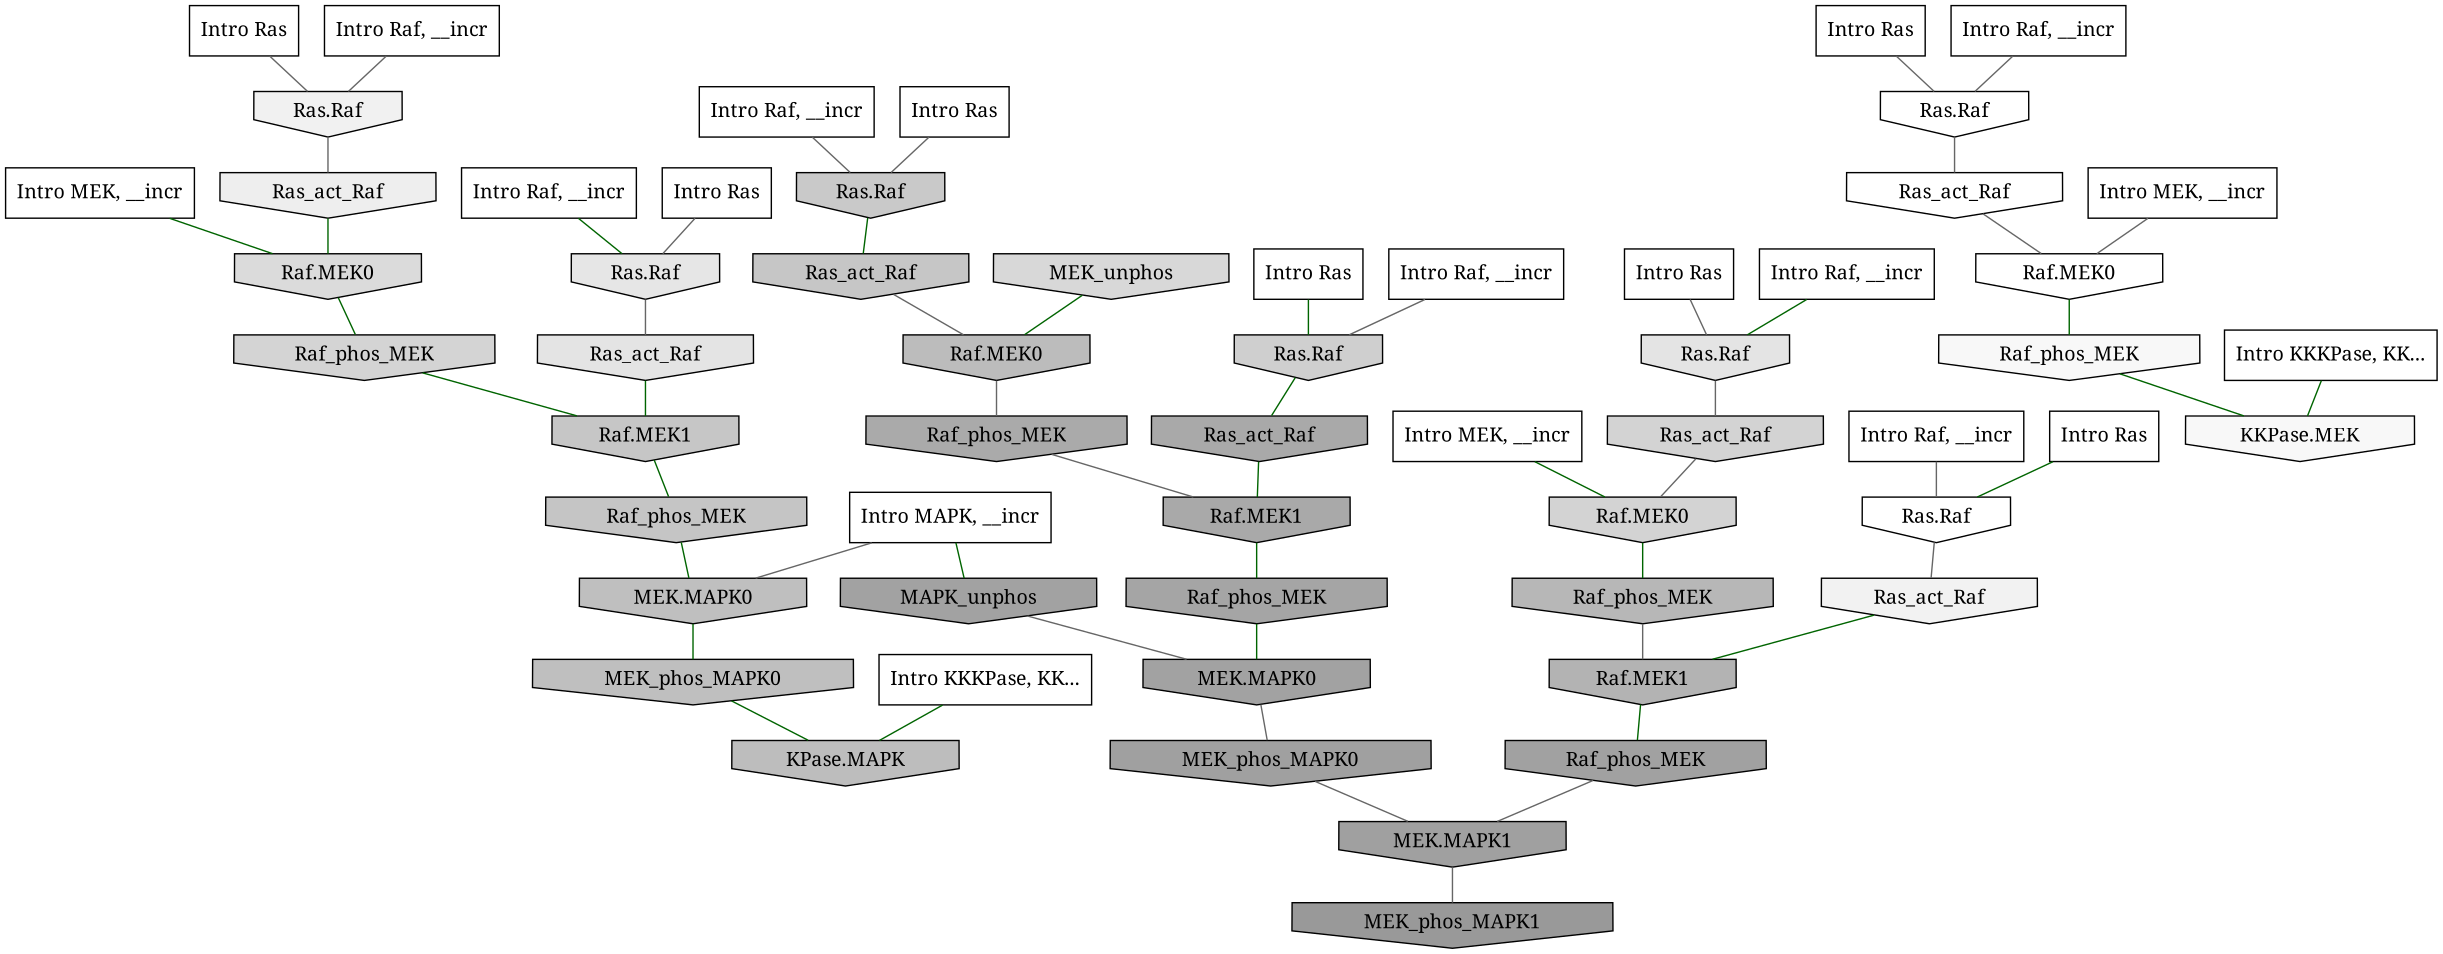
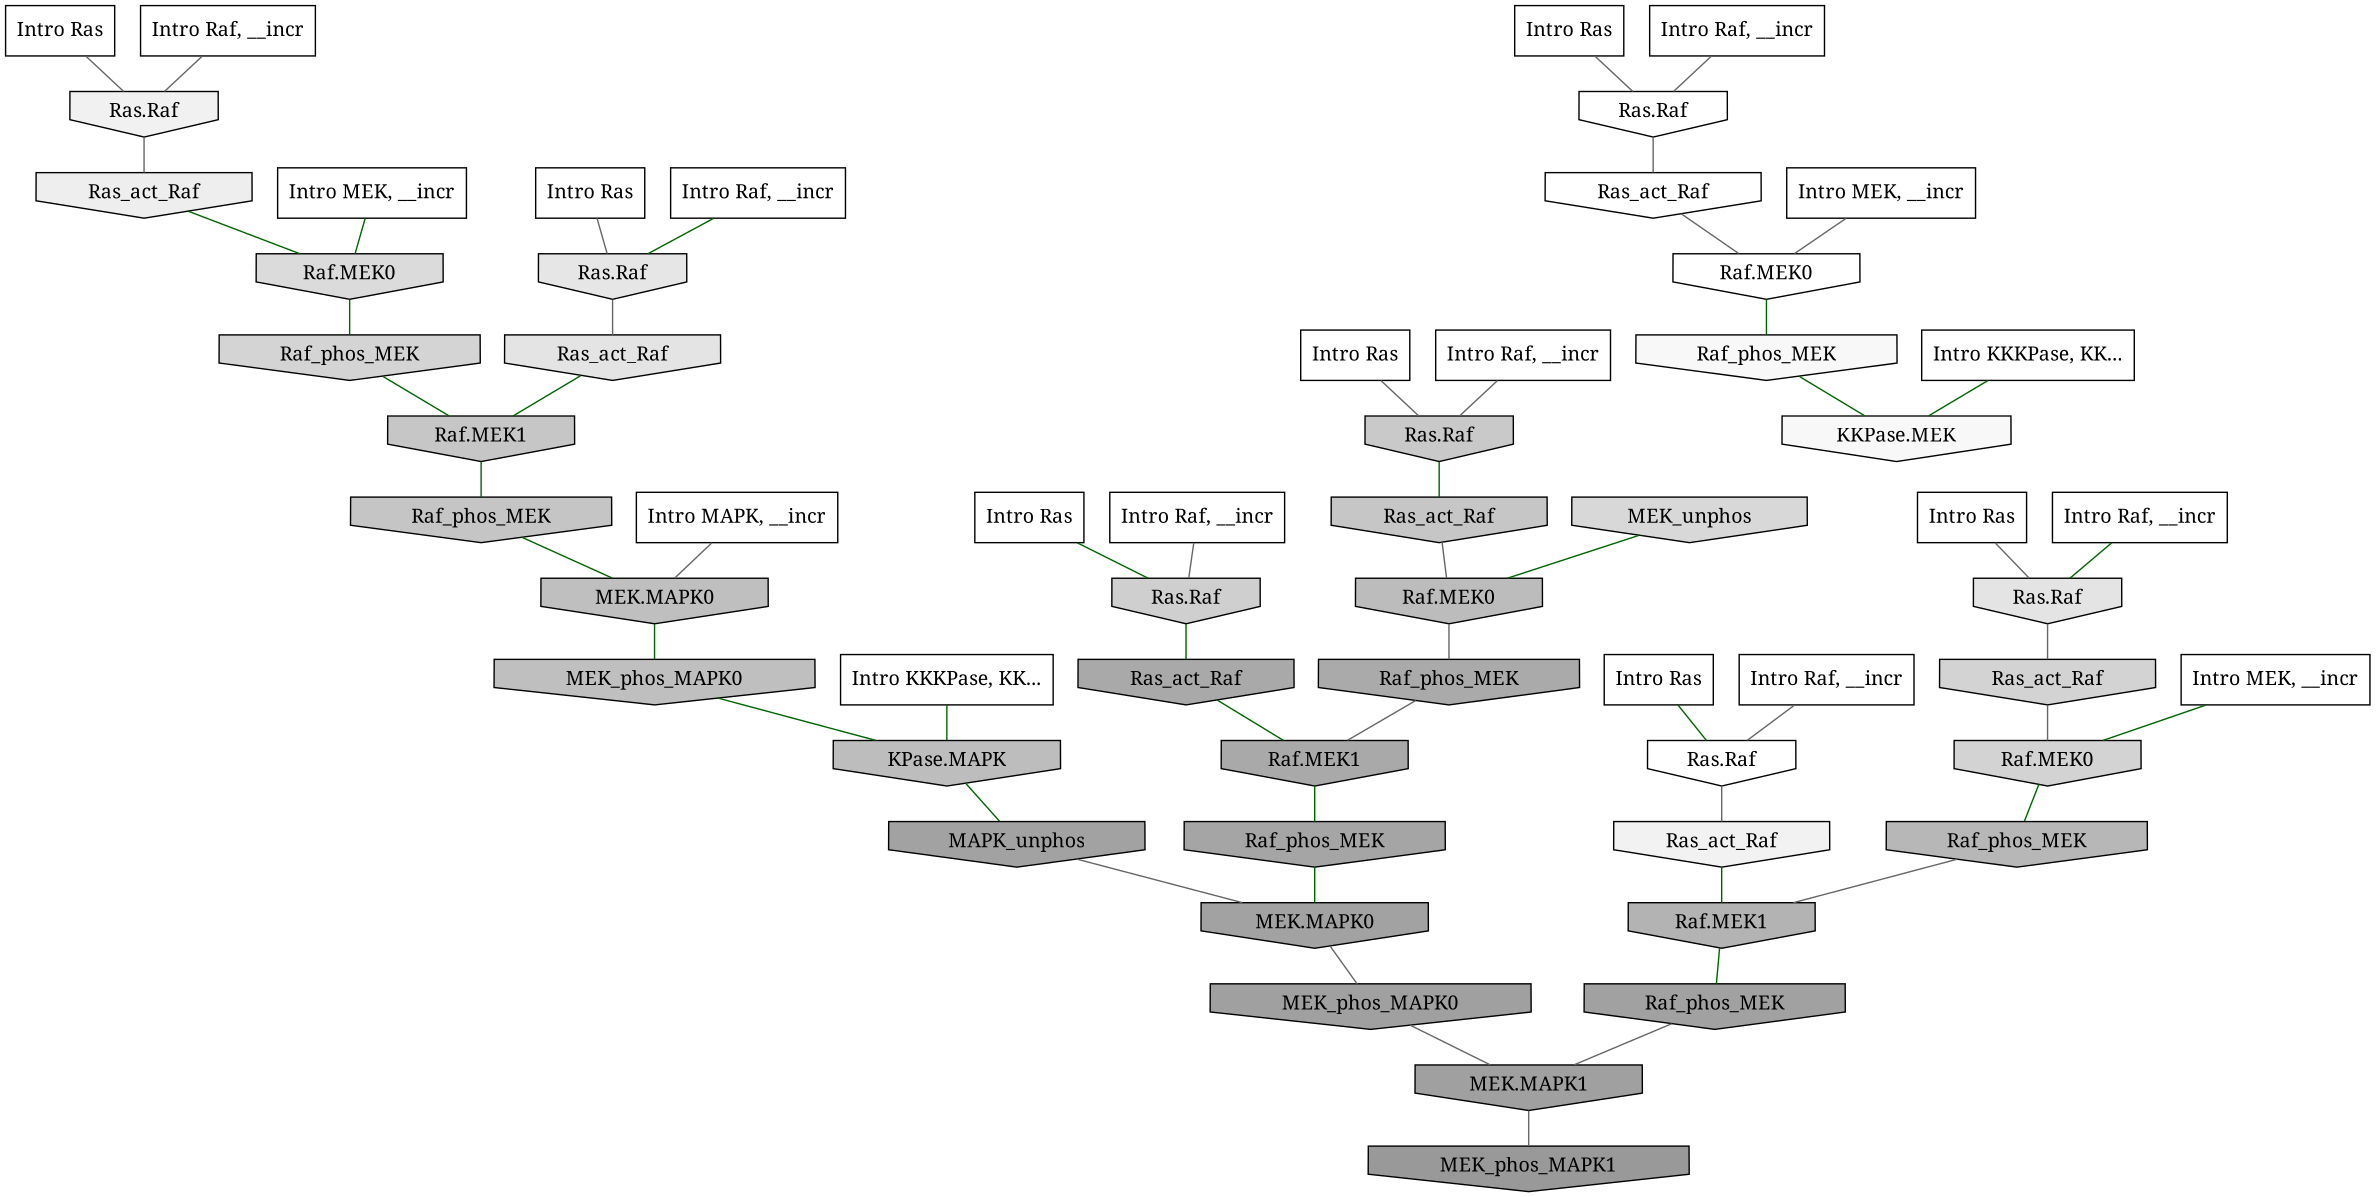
(960, 560) -> (983, 802)
